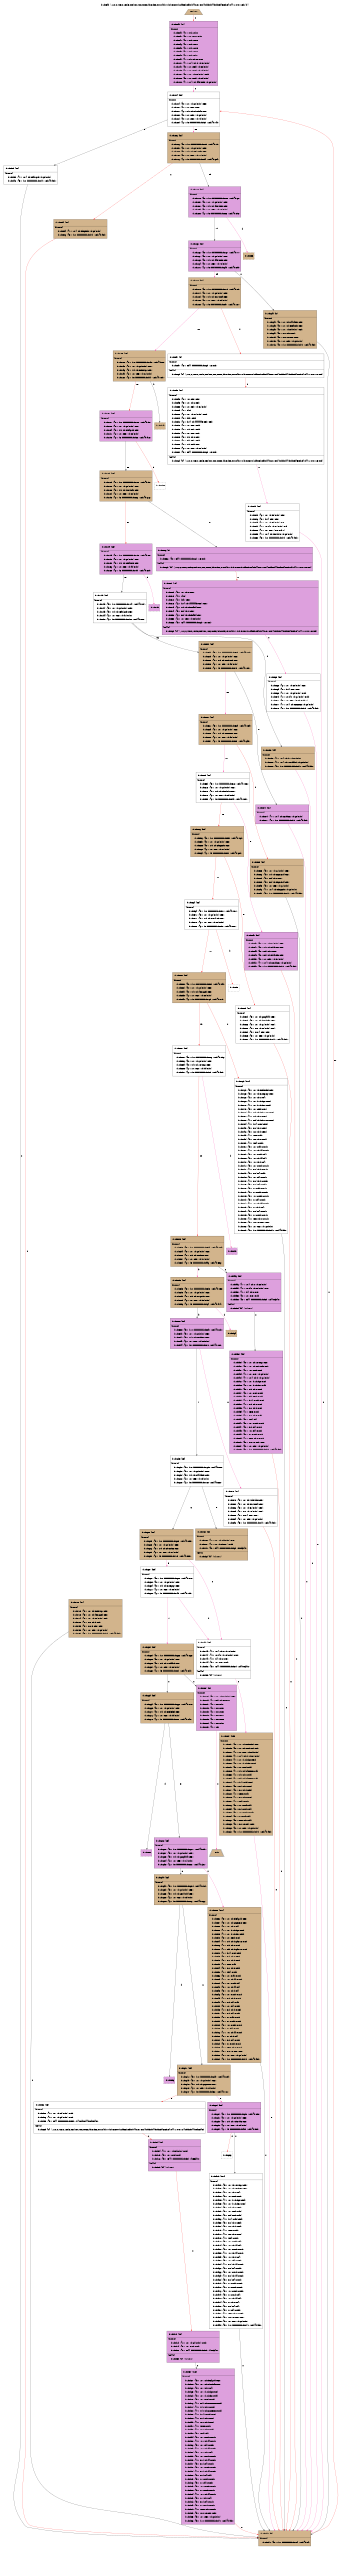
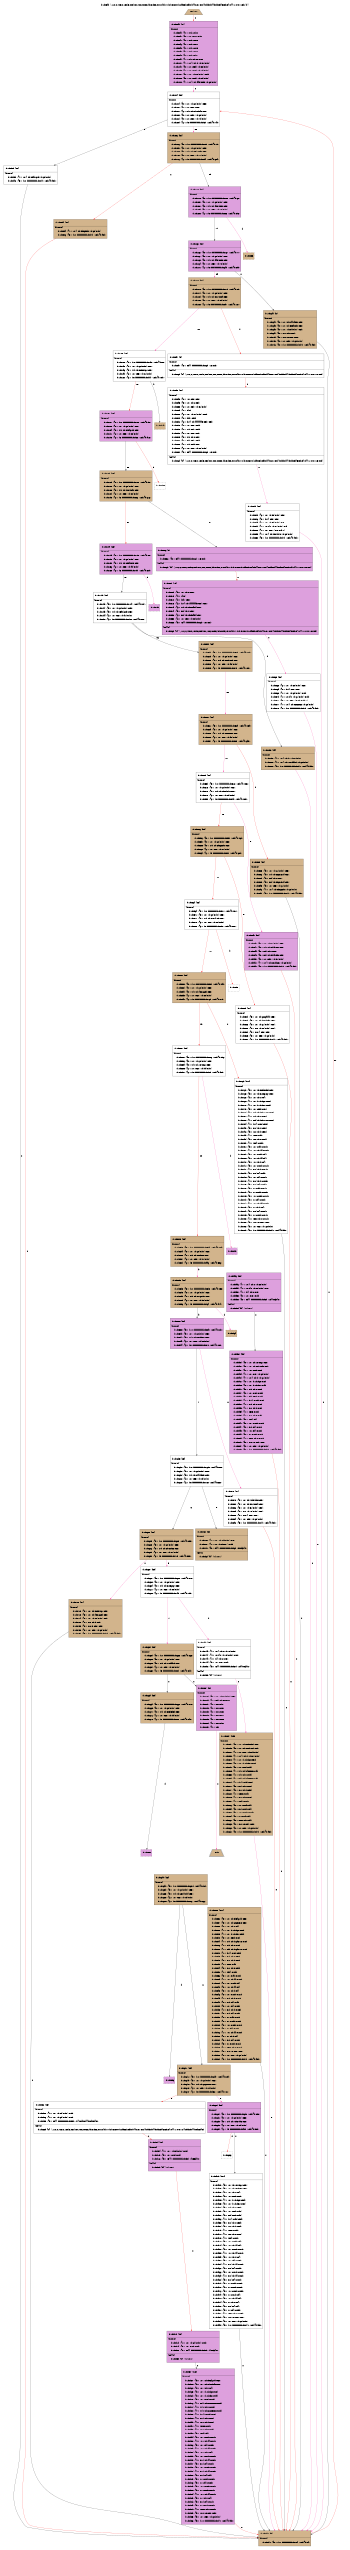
(139, 366) -> (139, 366)
(282, 814) -> none
(222, 1269) -> none
(211, 1596) -> (128, 1578)
(181, 1853) -> none
